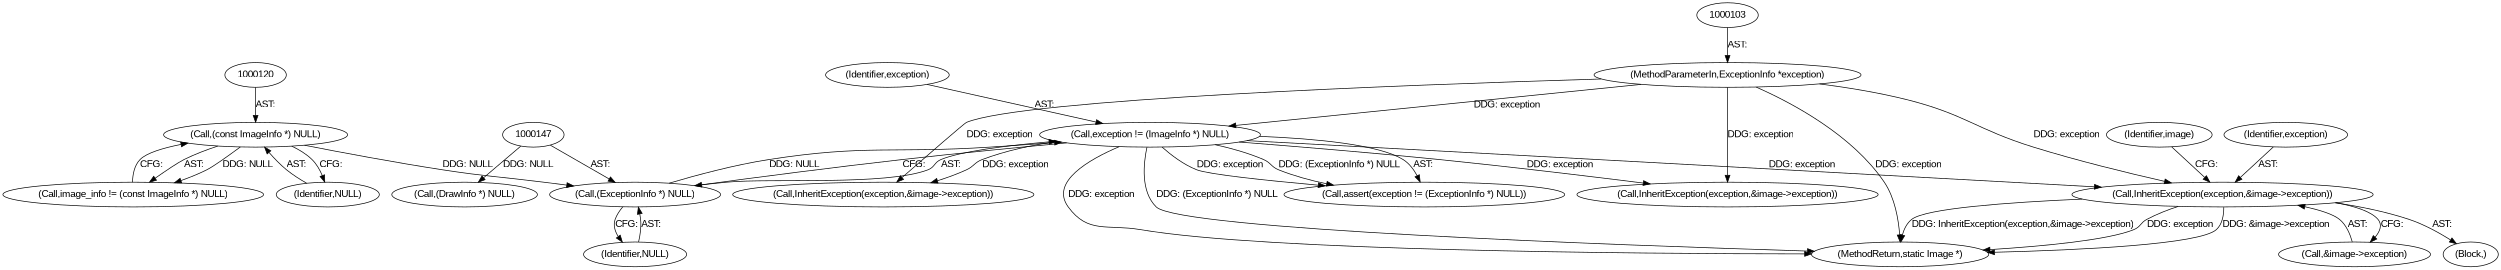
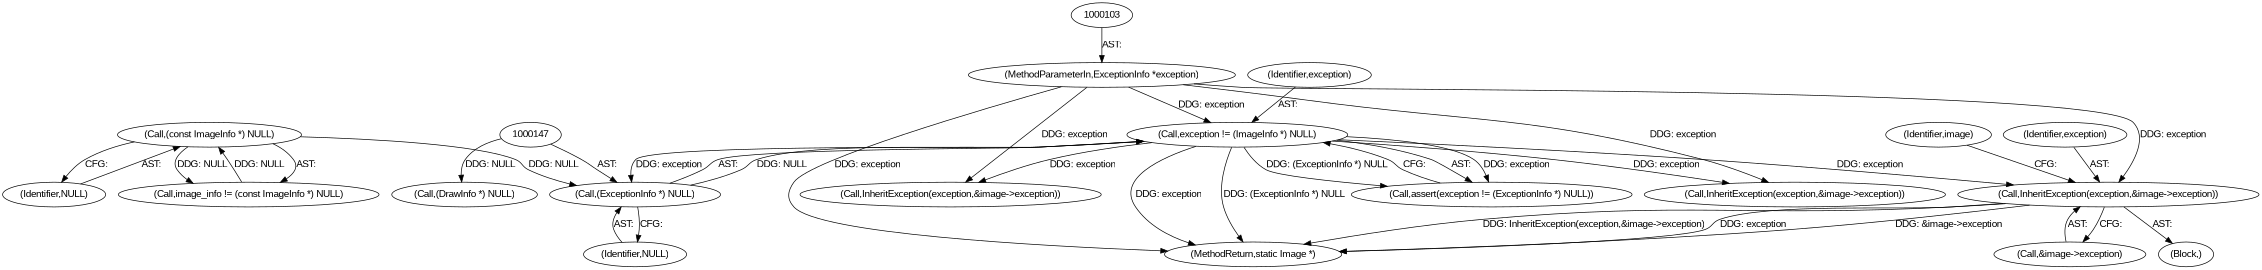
(256, 75) -> none
none -> (1387, 159)
(153, 165) -> (259, 165)
(915, 165) -> (669, 165)
